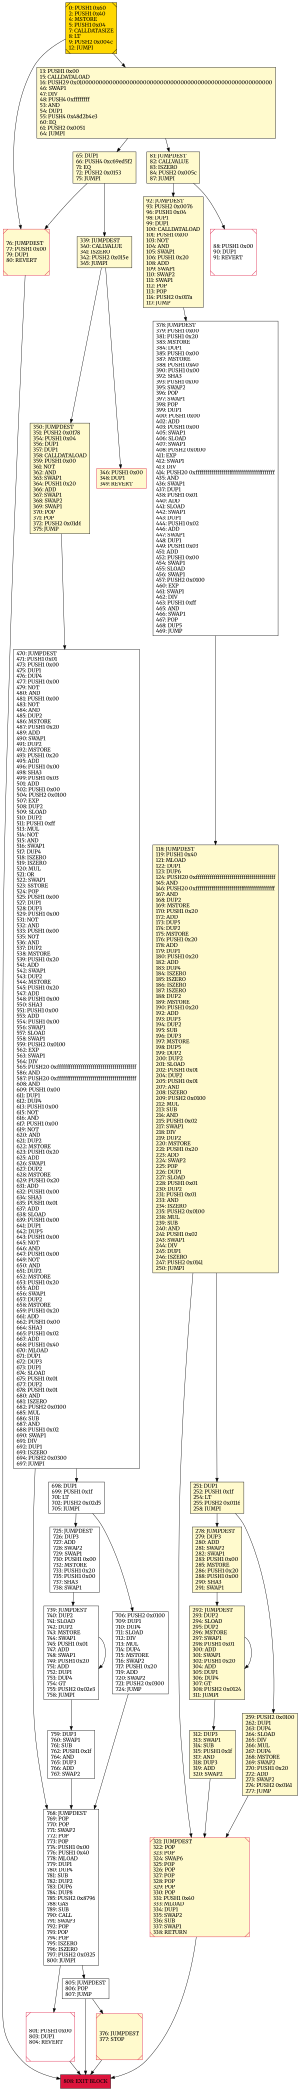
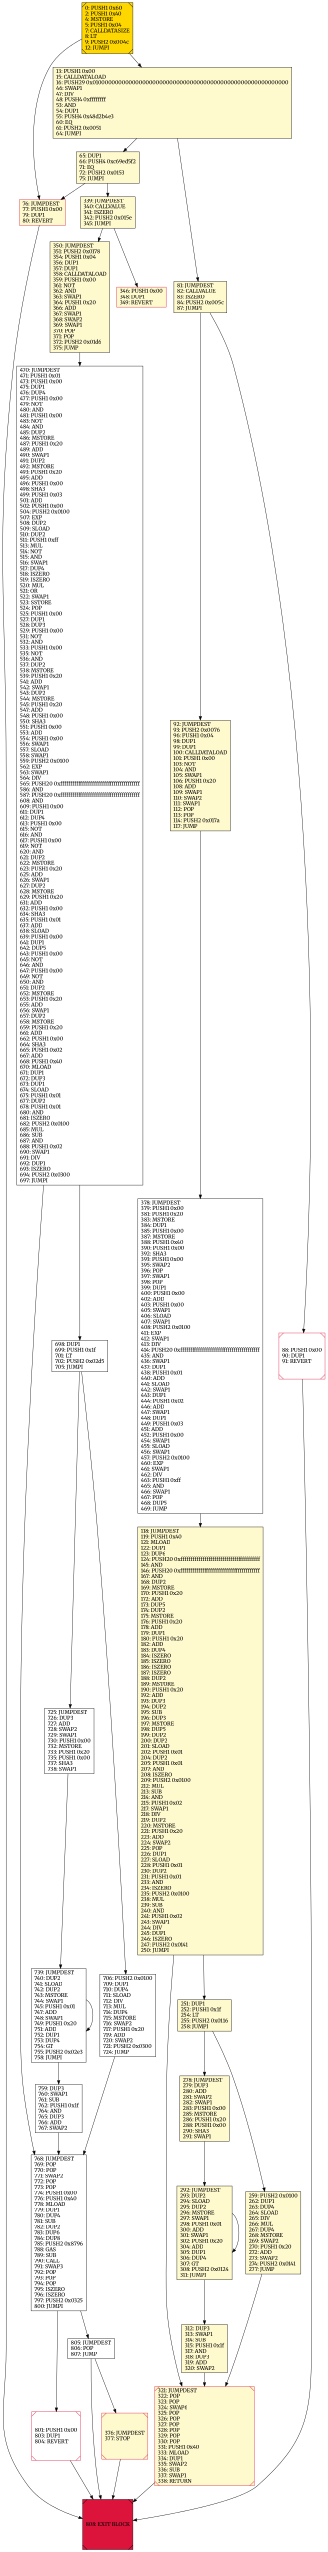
(26, 252) -> (42, 212)
none -> (311, 2004)
(86, 2082) -> (108, 2524)
